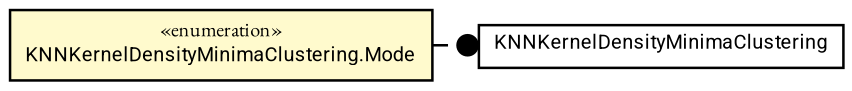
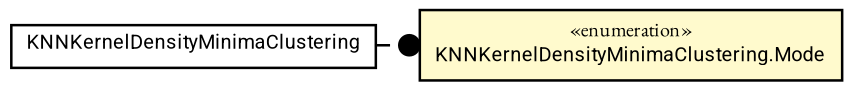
(445, 45) -> (387, 45)
